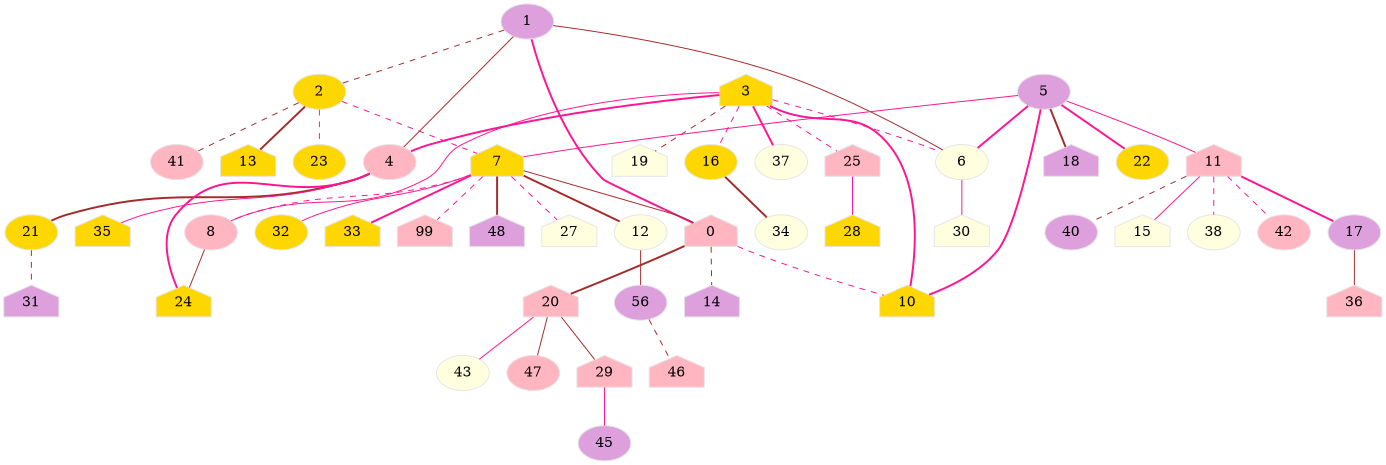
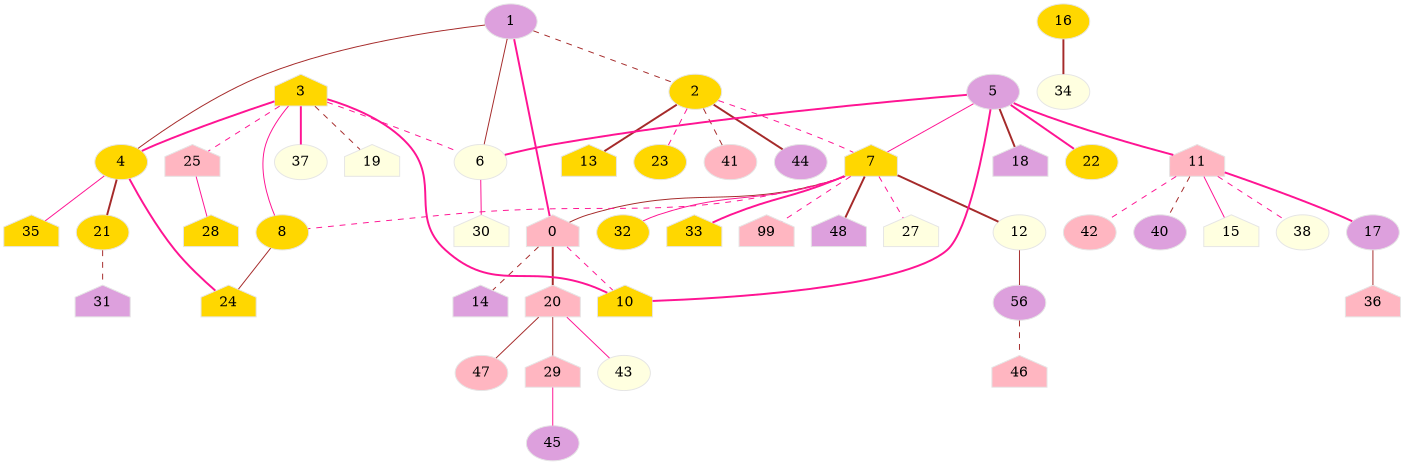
(731, 122) -> none
(1132, 126) -> (1093, 132)
(390, 162) -> (121, 162)
none -> (801, 162)
(211, 232) -> (282, 232)
